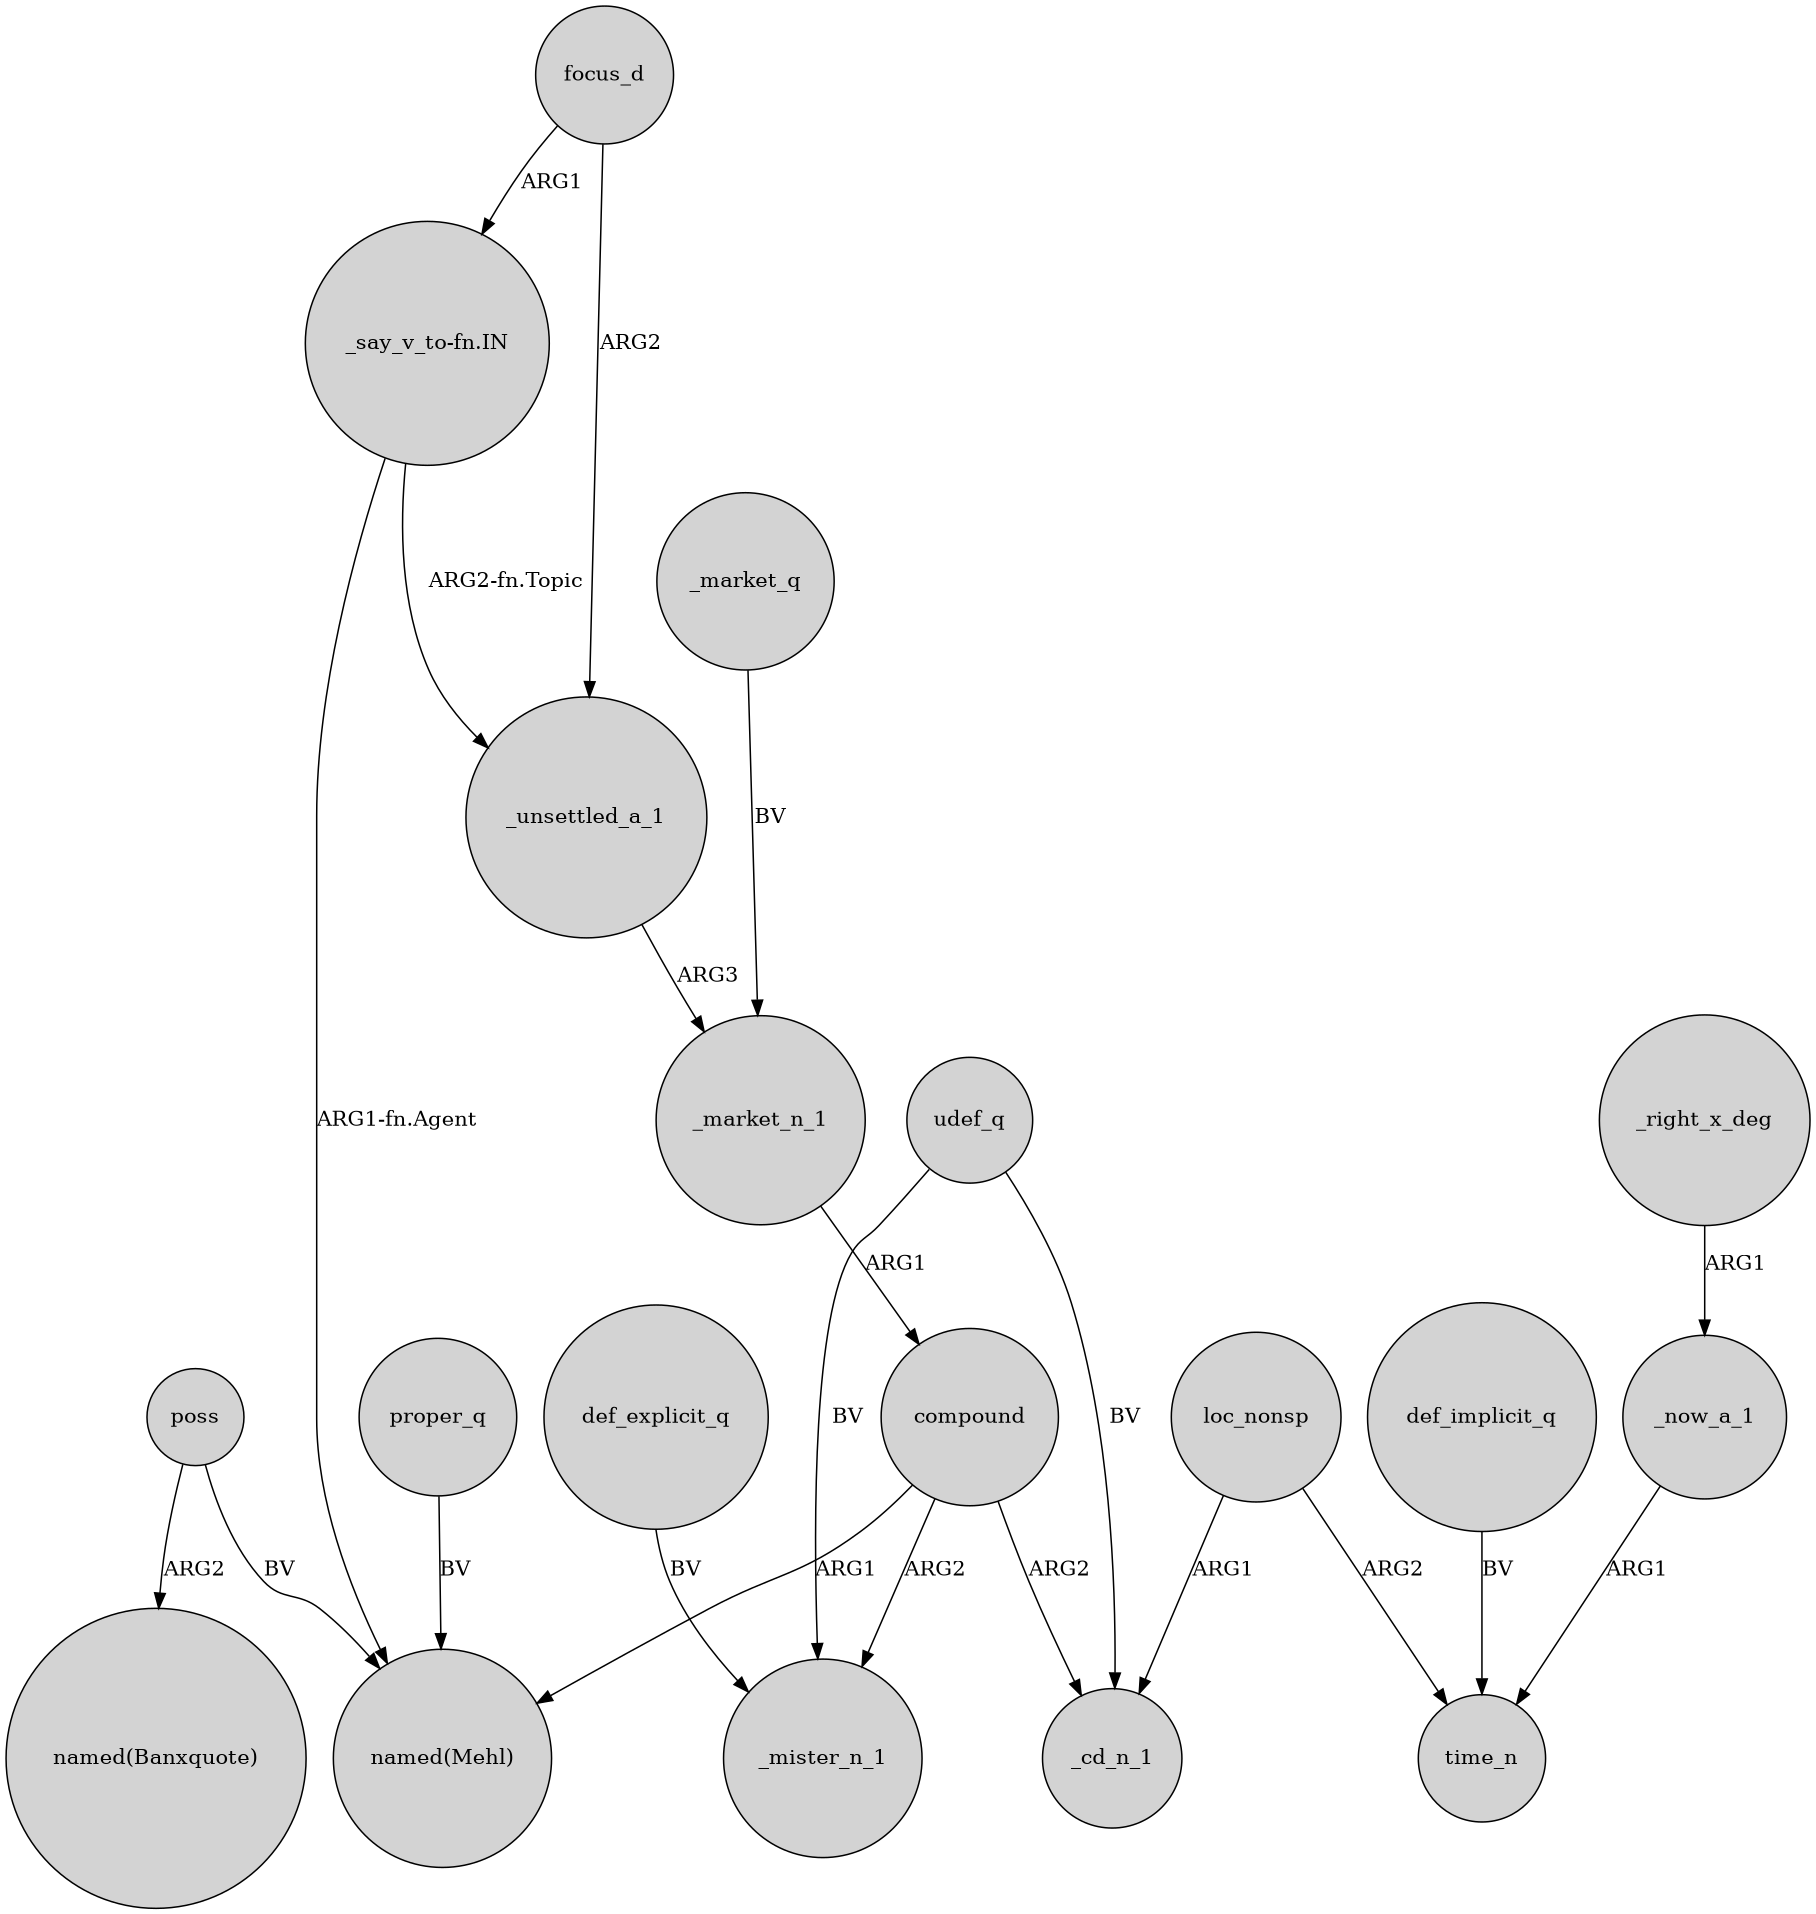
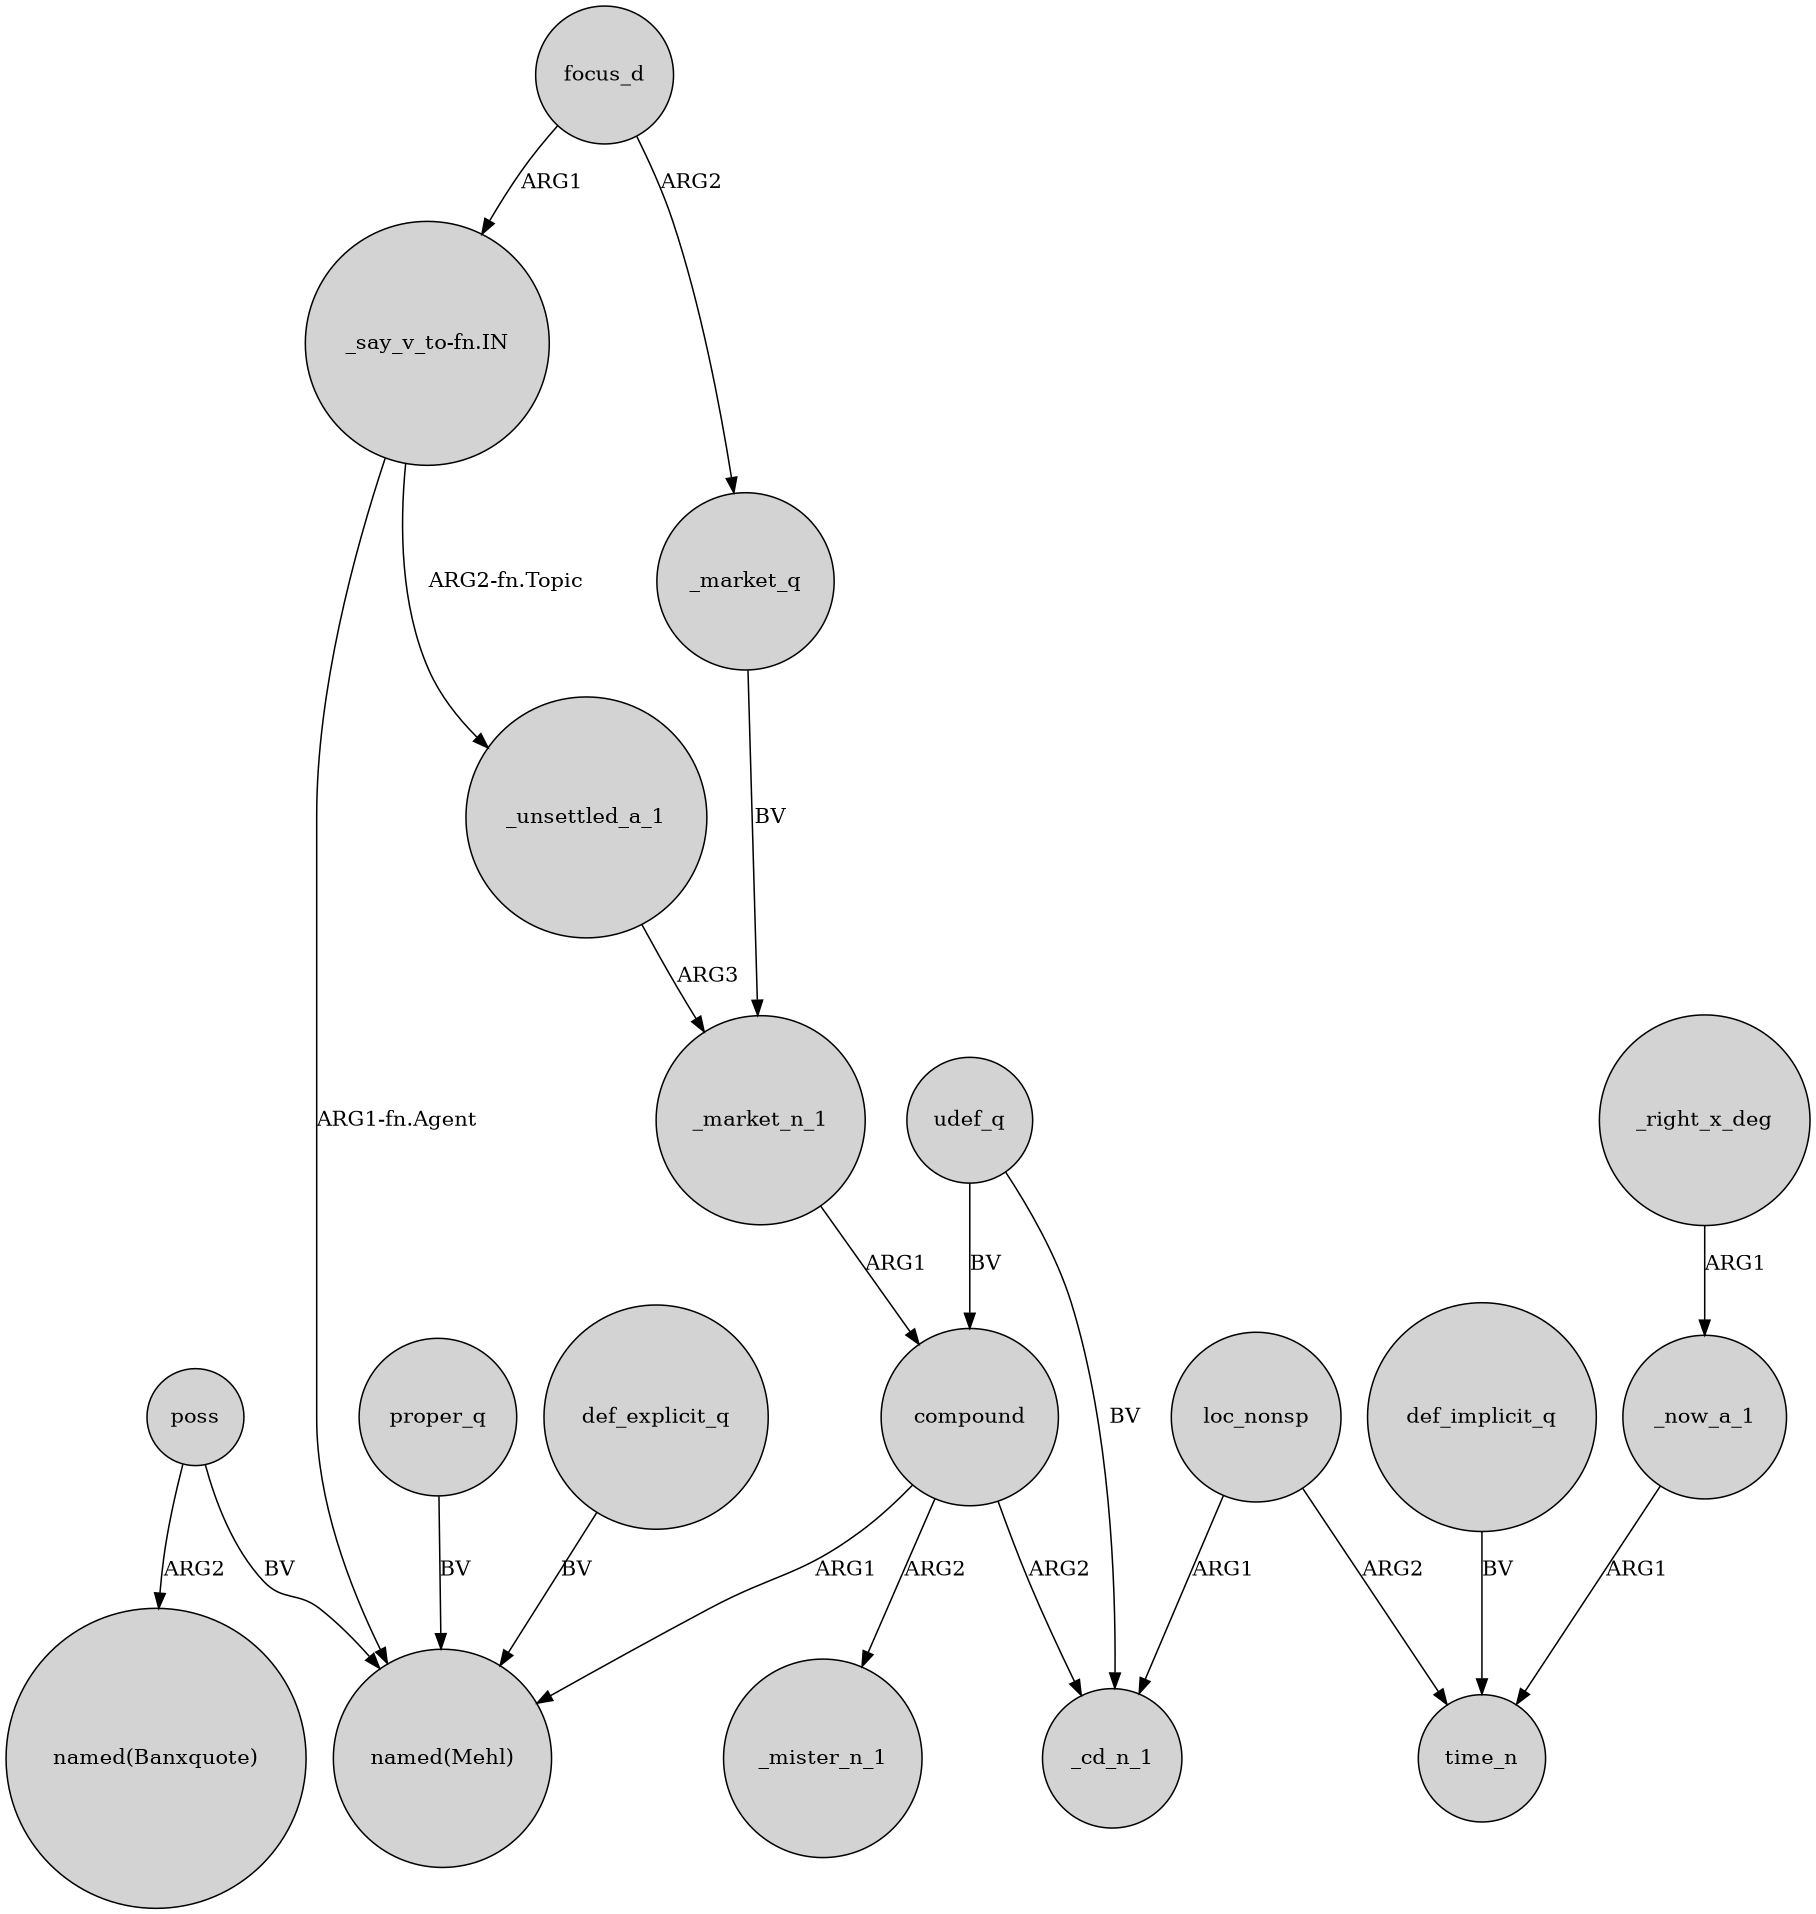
(596, 413) -> (696, 303)
(821, 1389) -> (970, 1248)
(683, 1608) -> (552, 1583)
